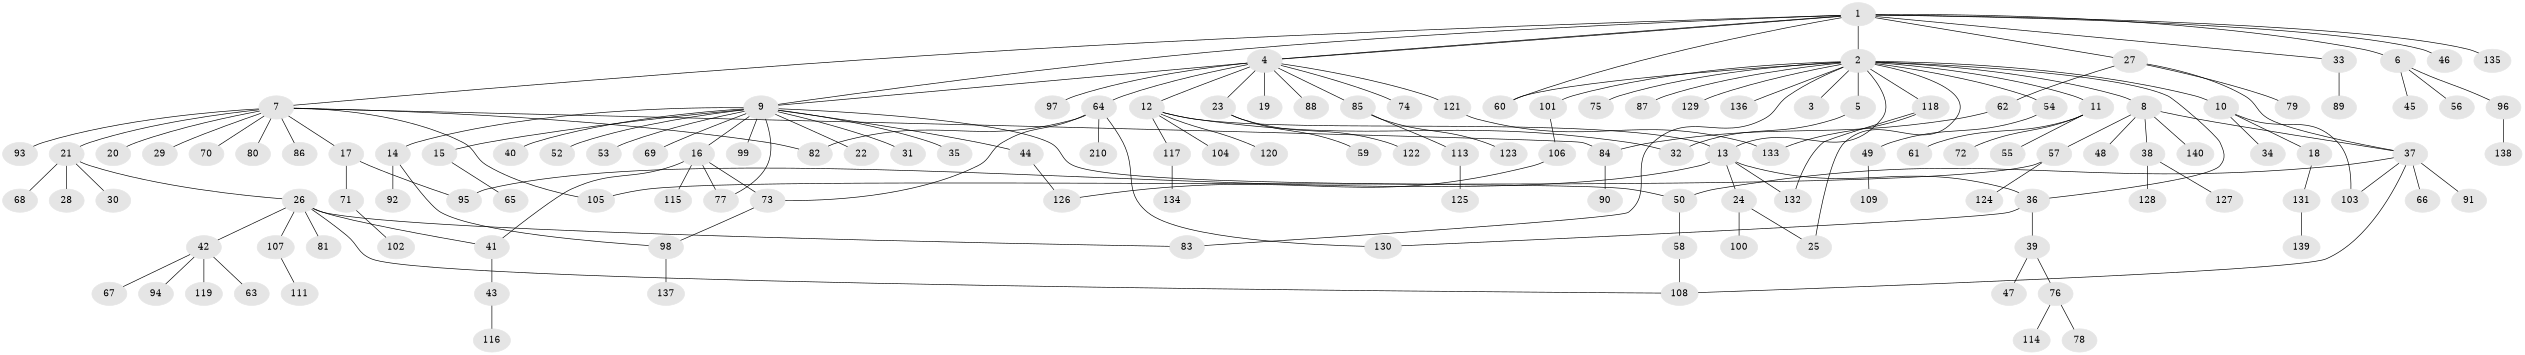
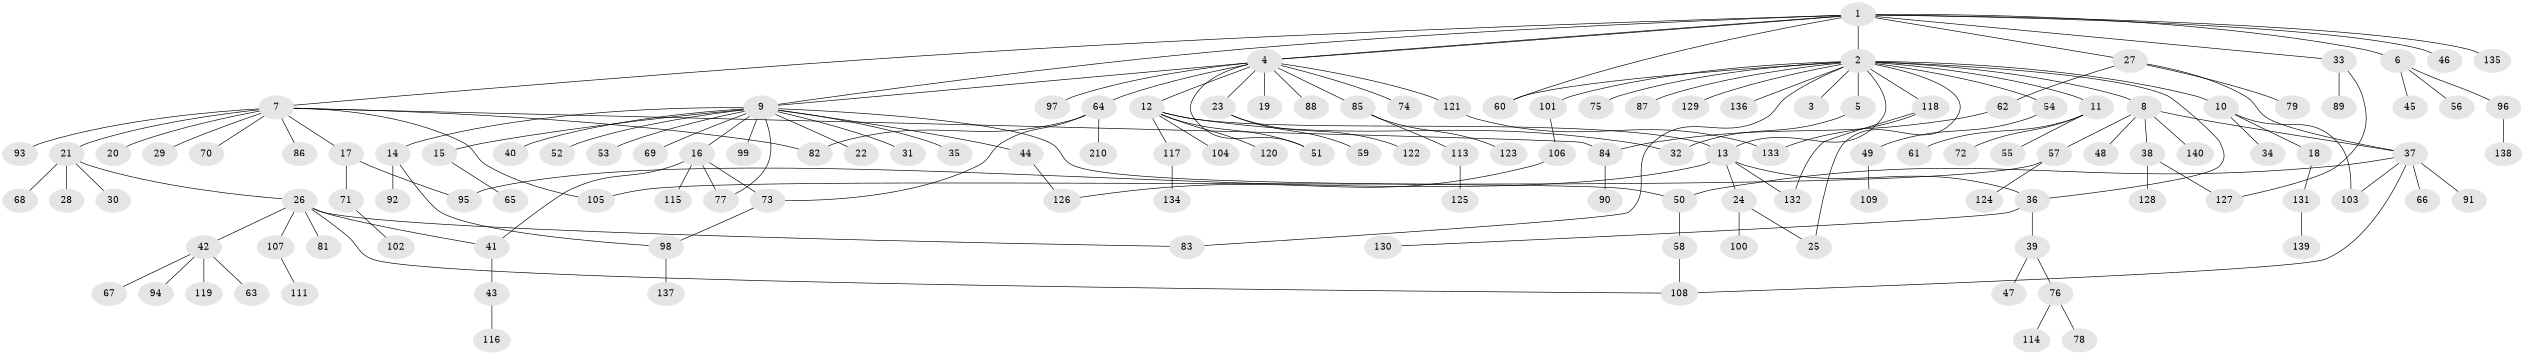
none -> (2352, 152)
(253, 154) -> none
none -> (1317, 154)
(1202, 232) -> none
